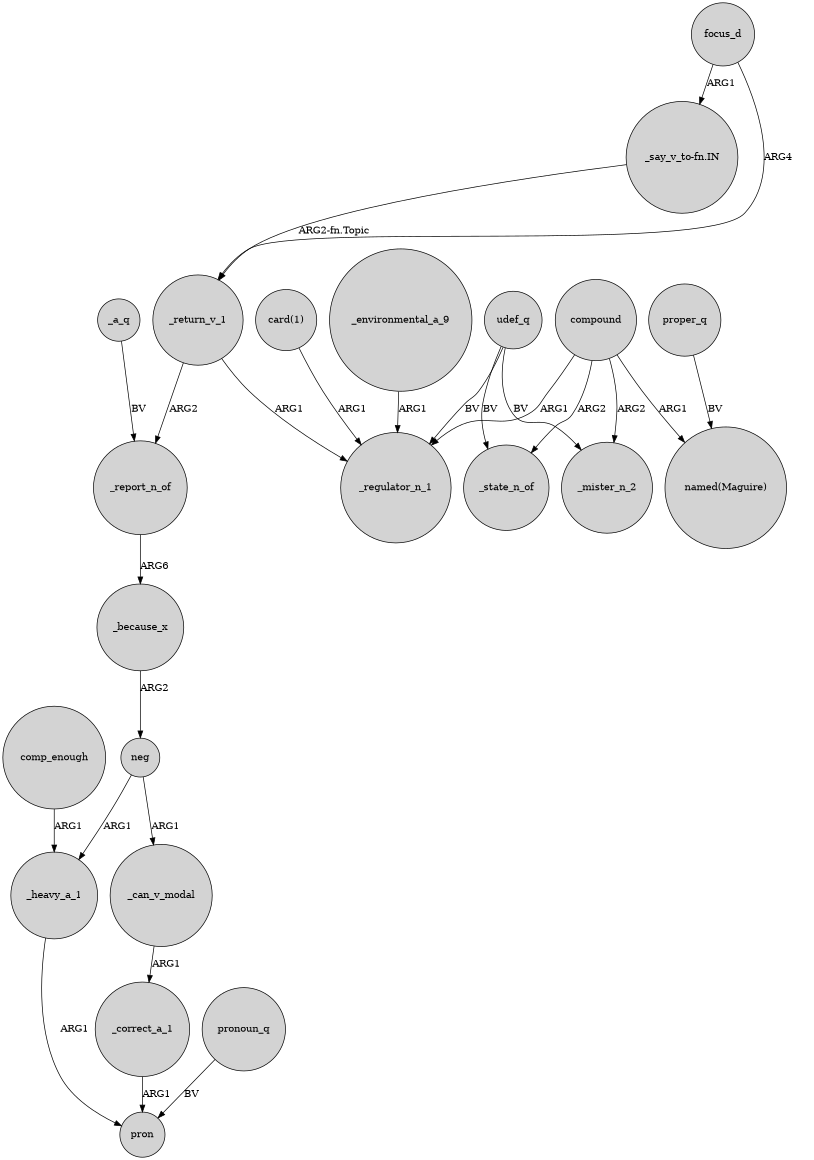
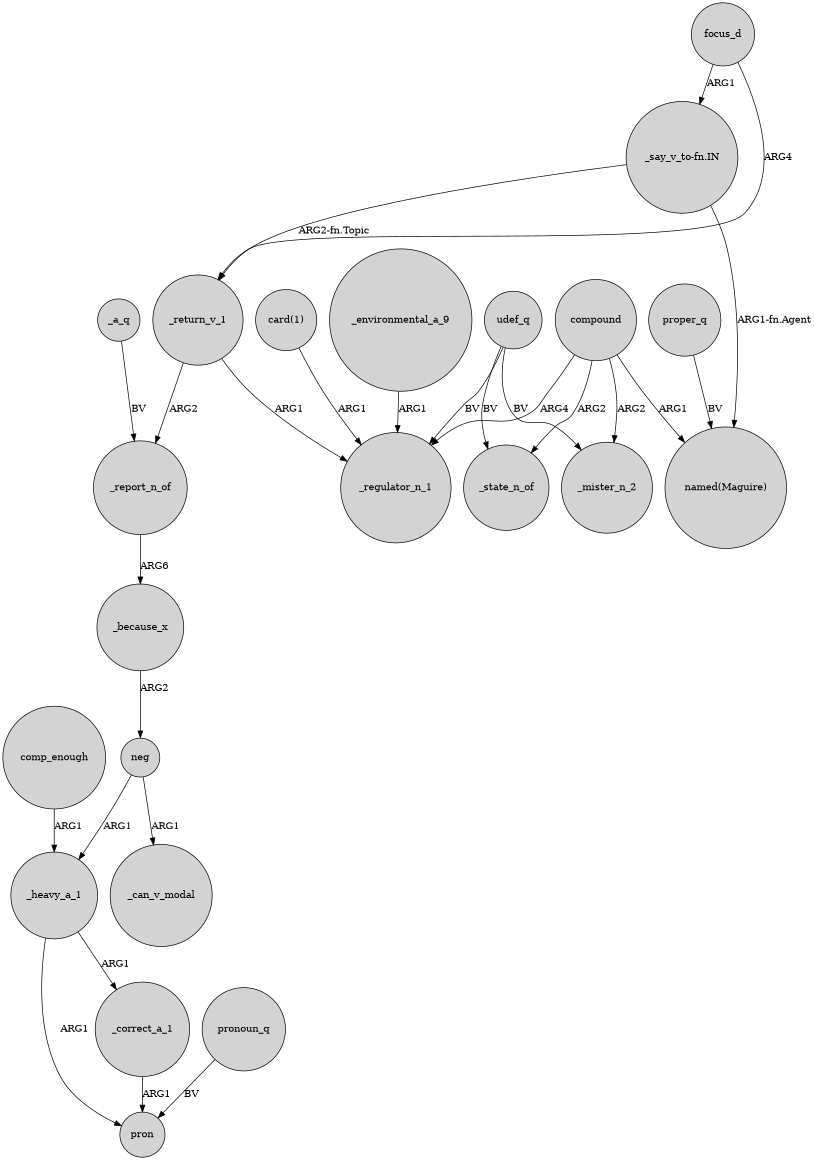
none -> (736, 311)
(555, 409) -> (555, 409)
(152, 961) -> (95, 958)
